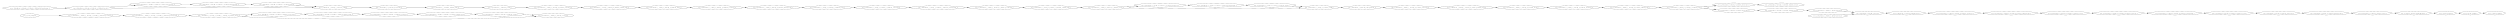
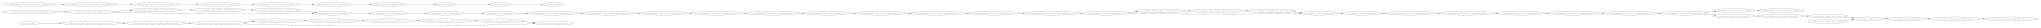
(2066, 13) -> none
